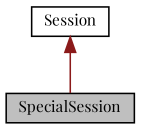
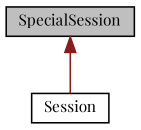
(70, 73) -> (70, 73)
